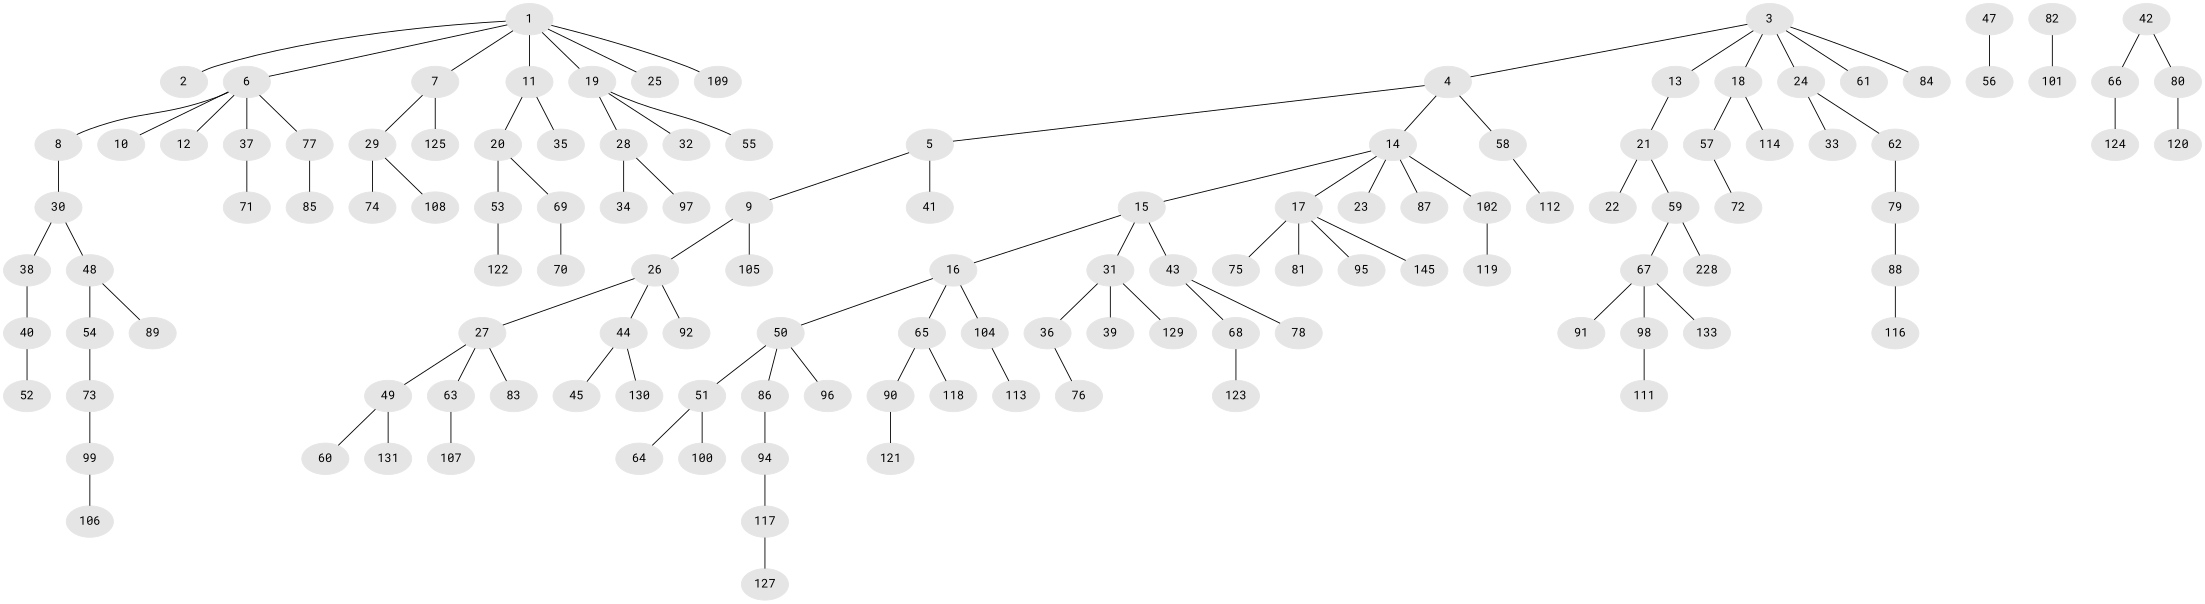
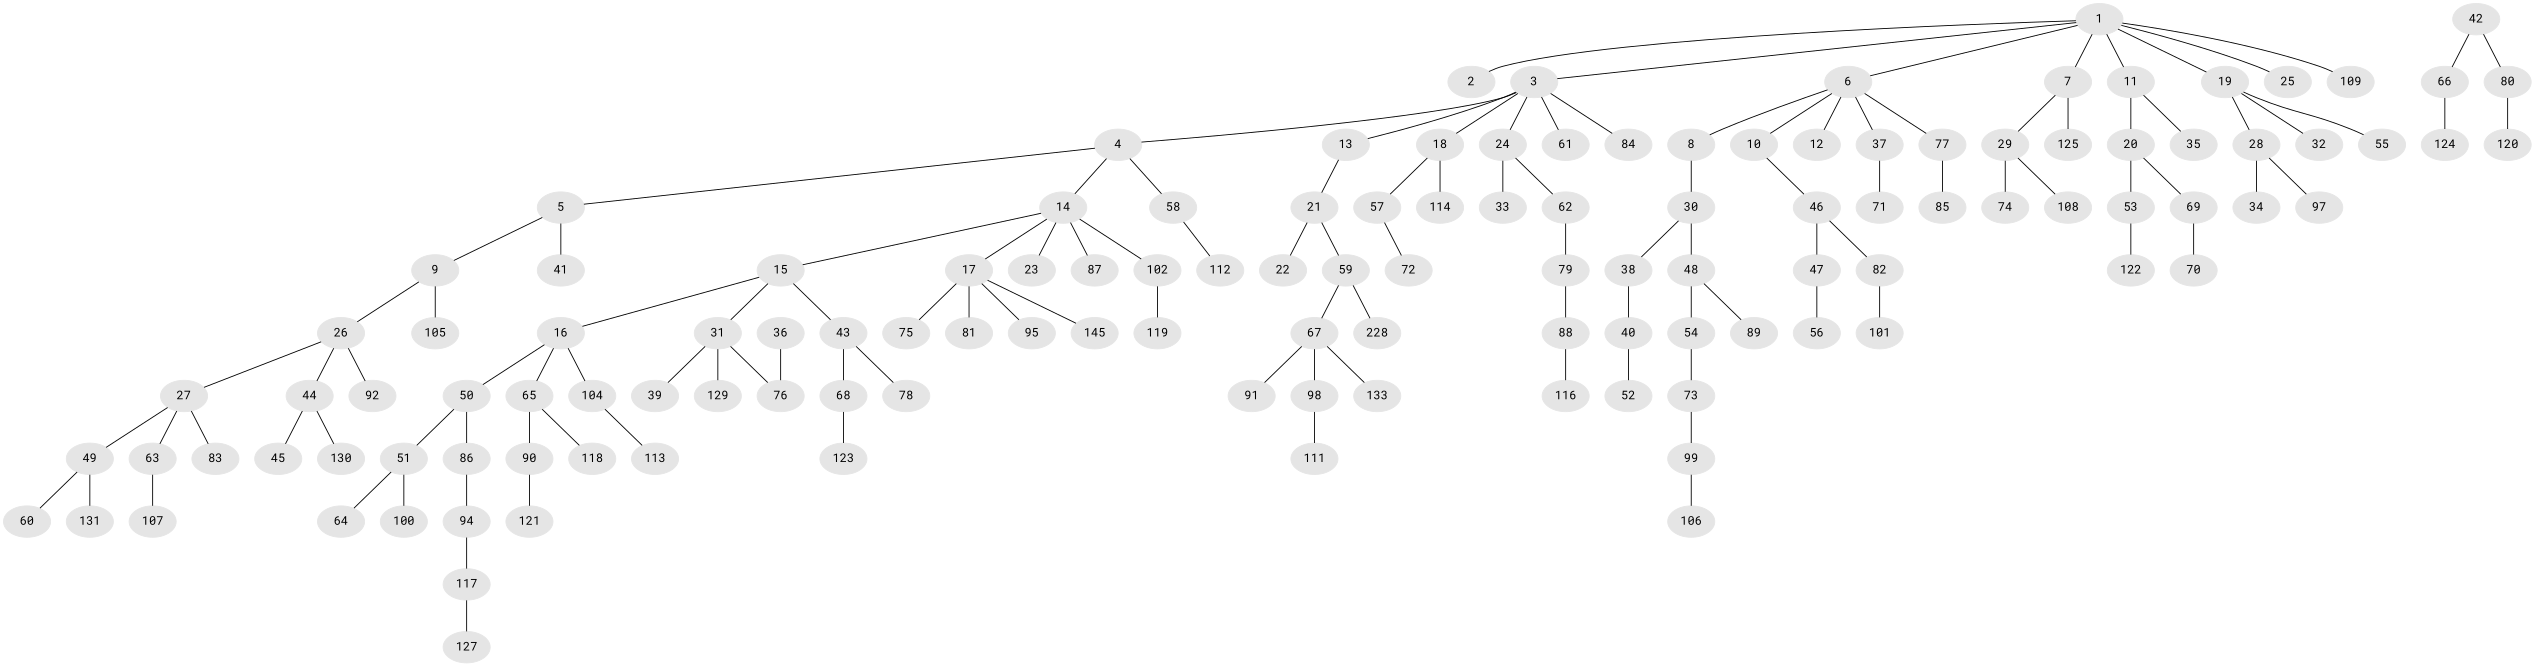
none -> (1817, 51)
none -> (1817, 208)
(1079, 302) -> (749, 364)
(828, 396) -> none
